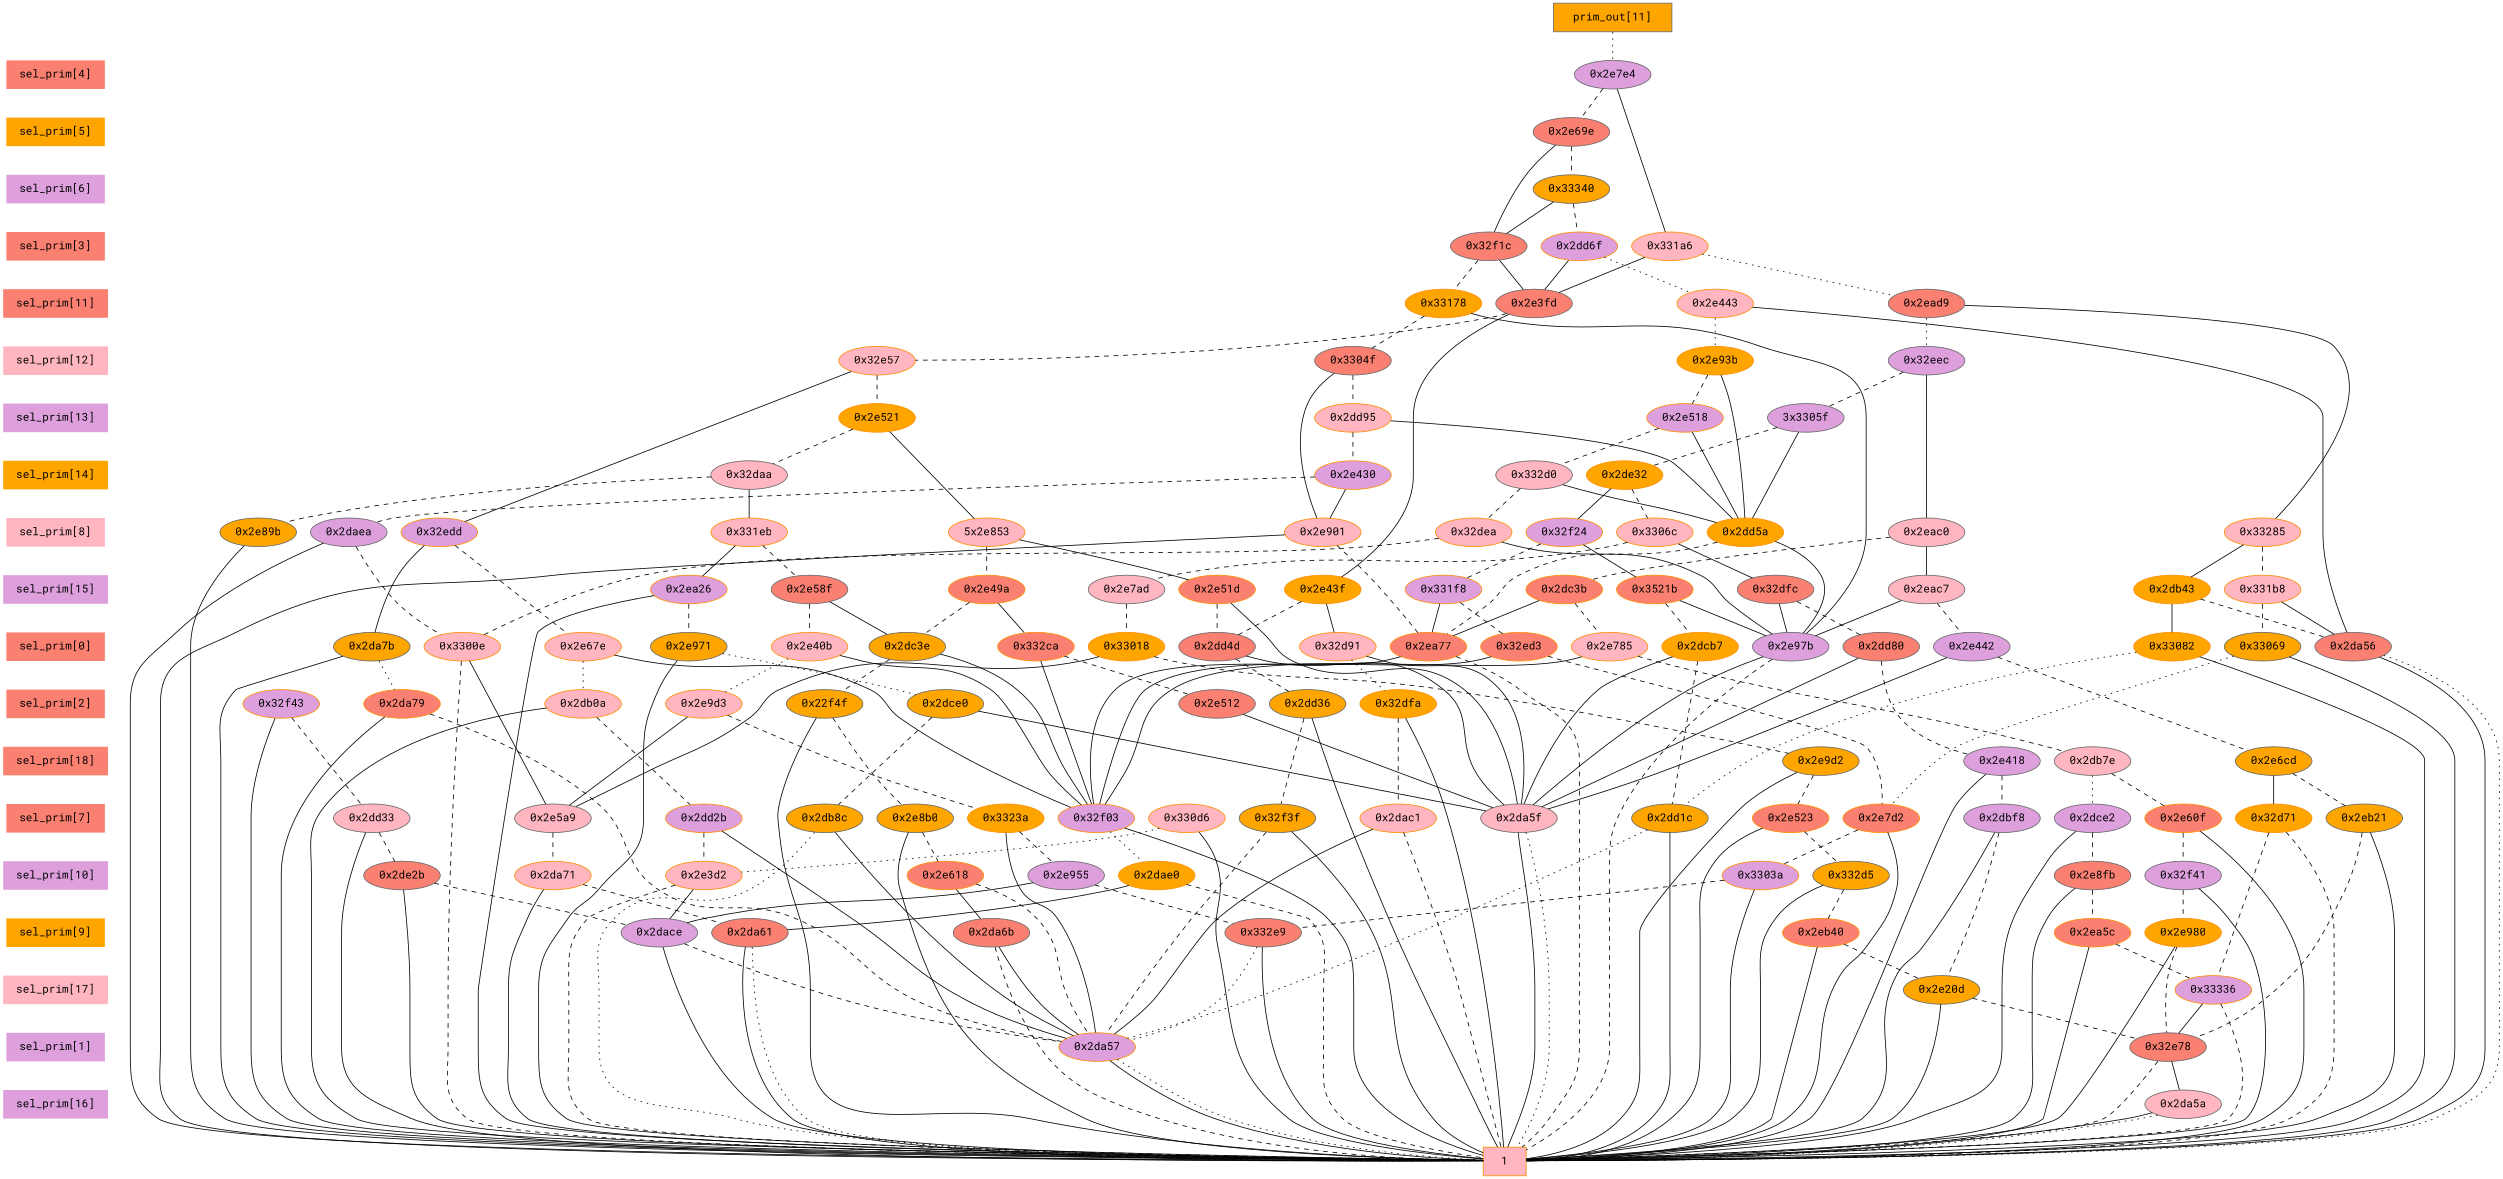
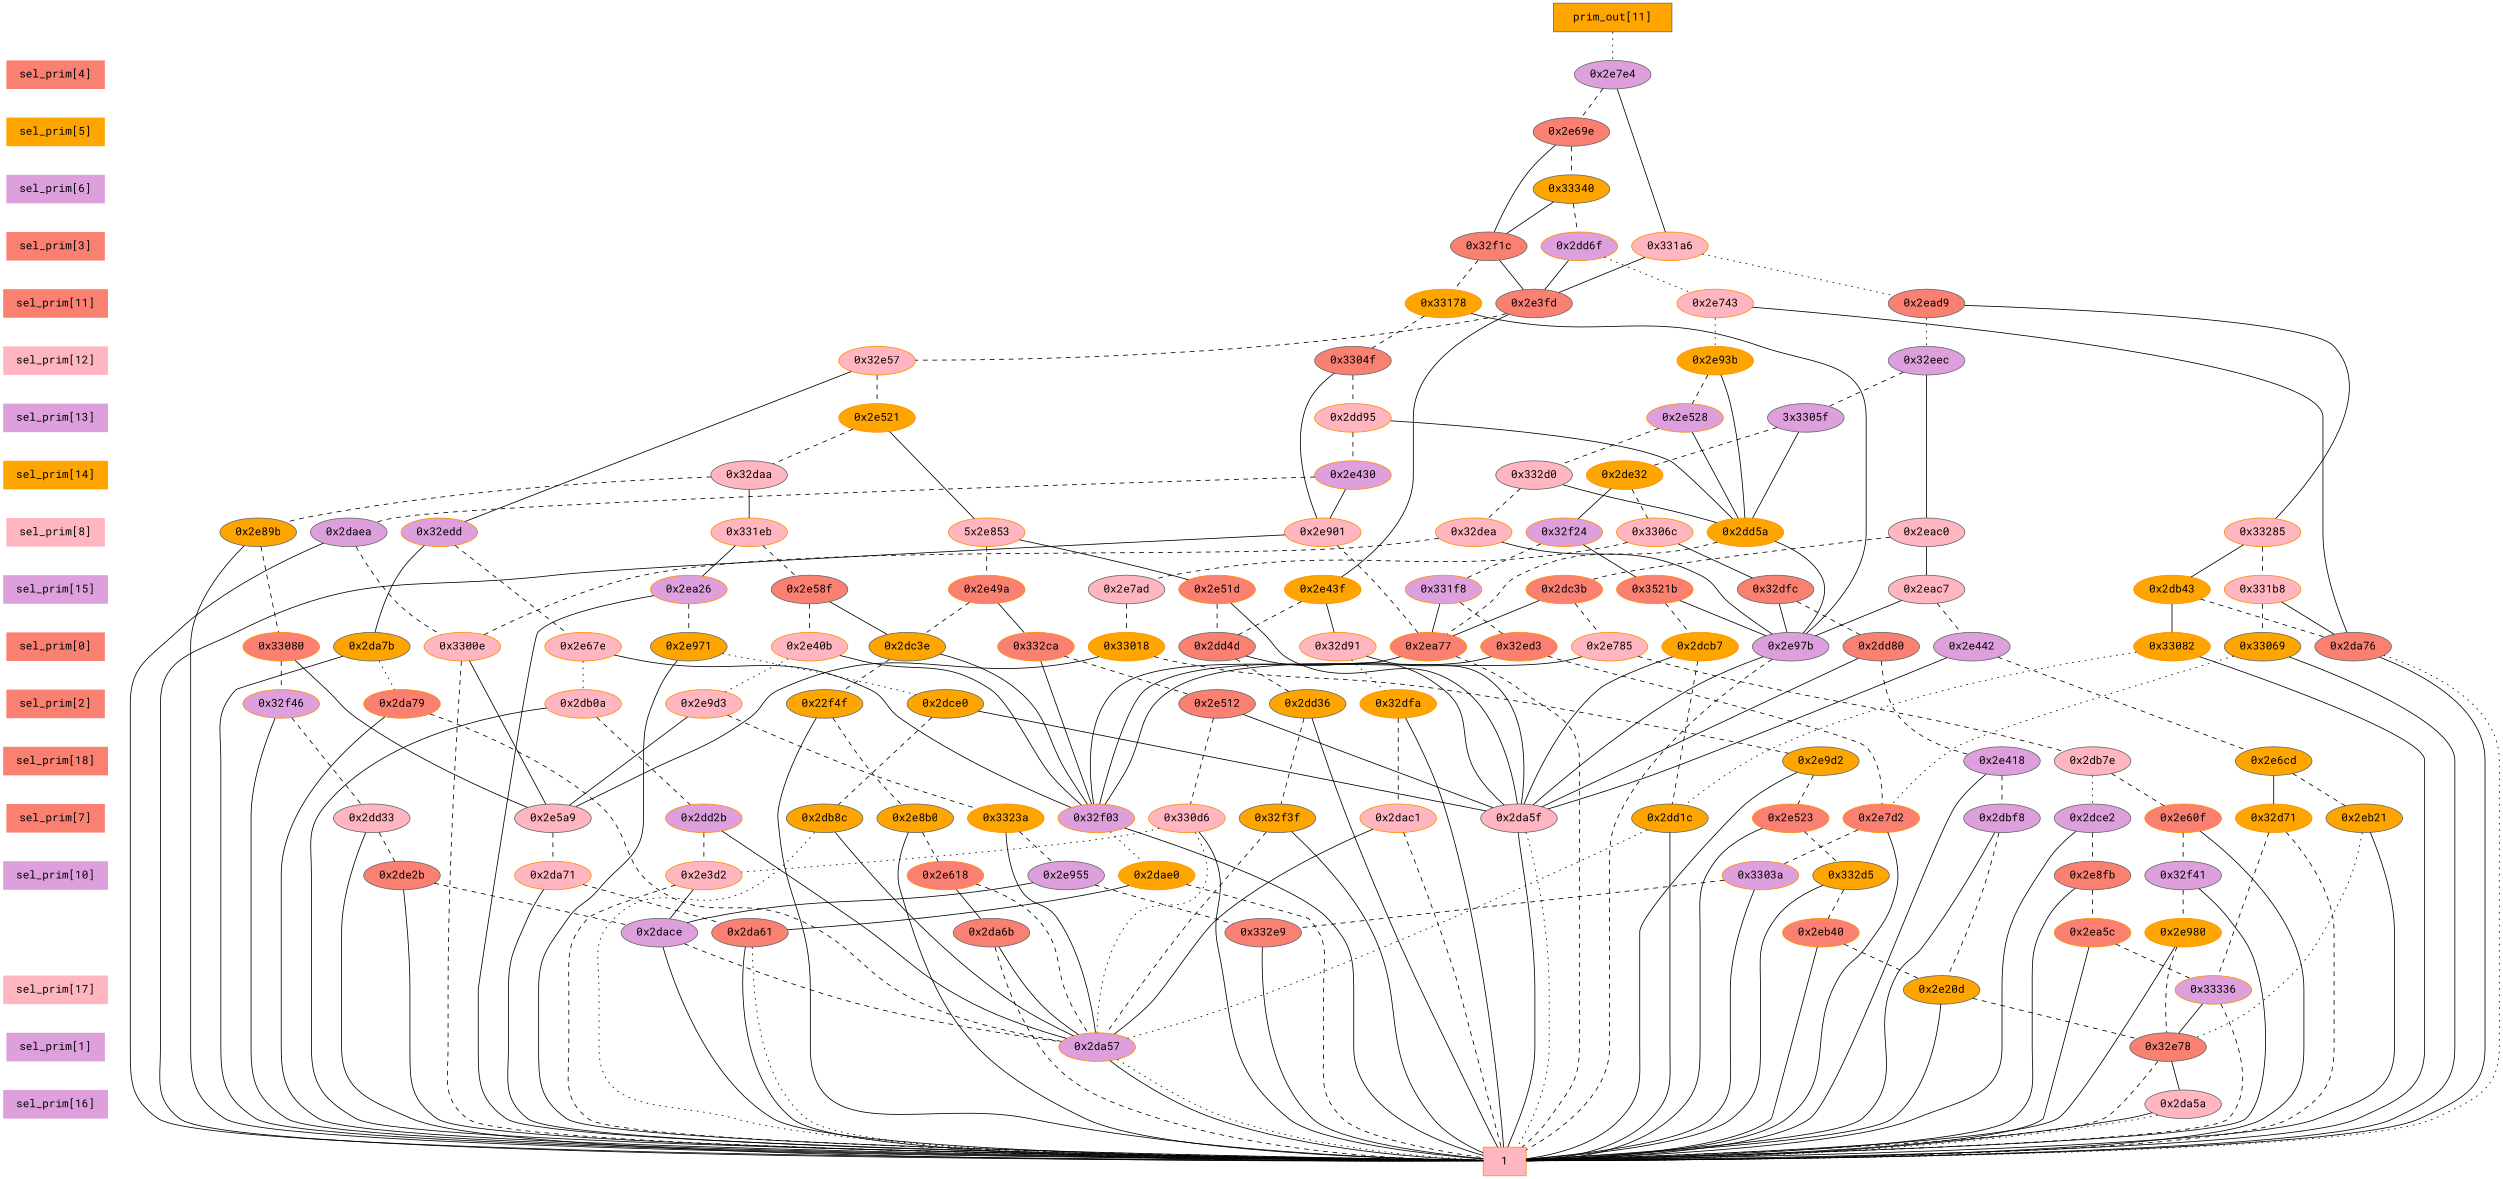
(1715, 303) -> (1715, 303)
(1685, 418) -> (1685, 418)
none -> (281, 647)
(2353, 647) -> (2353, 647)
(281, 704) -> (281, 704)
none -> (1202, 761)
(56, 933) -> none
(2307, 958) -> (2307, 958)
(1206, 1010) -> (1138, 912)
